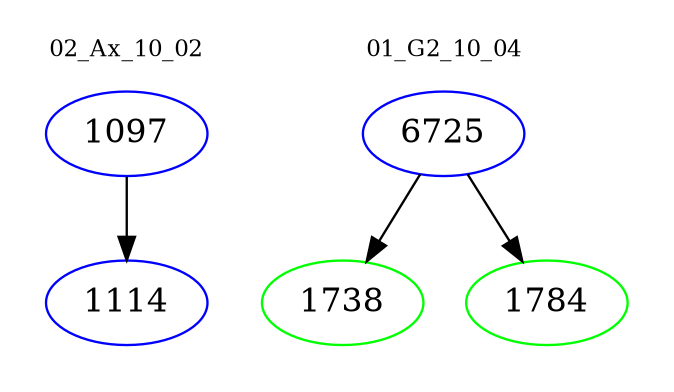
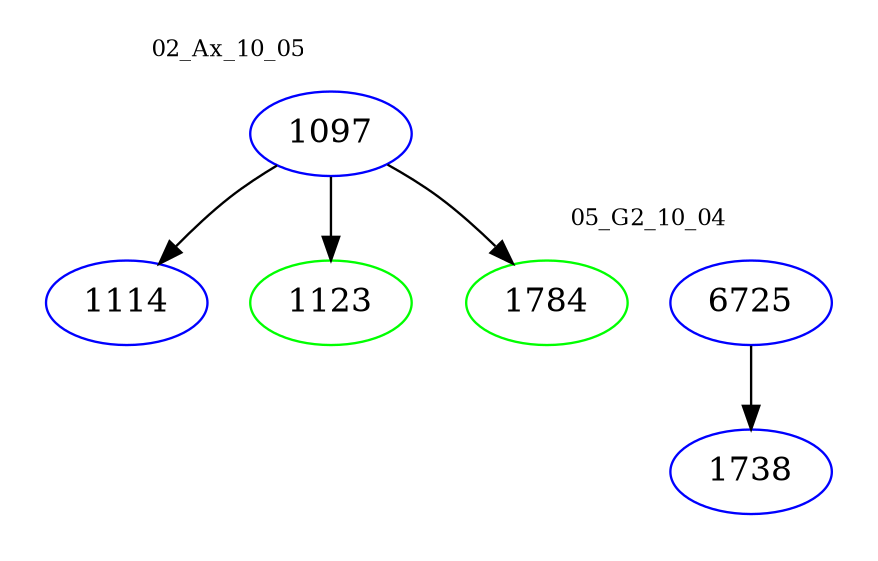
(127, 50) -> (229, 50)
(445, 50) -> (649, 219)
(489, 208) -> (463, 216)
none -> (331, 303)
(343, 303) -> (751, 472)
